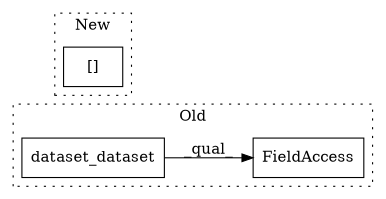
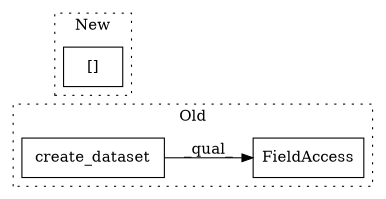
(93, 158) -> (93, 158)
